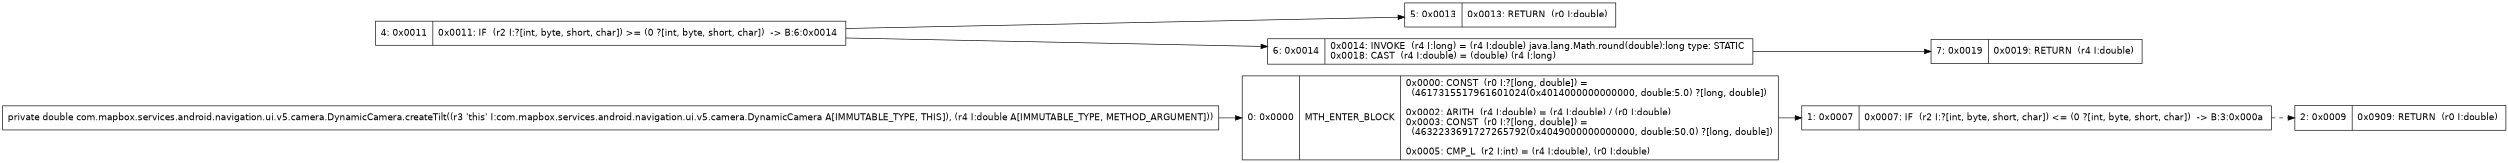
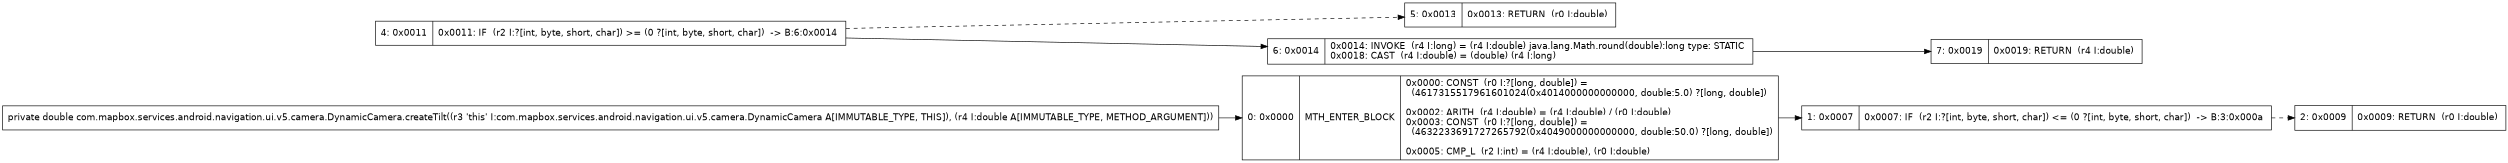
(1122, 23) -> (1122, 23)
(2429, 118) -> (2429, 118)
